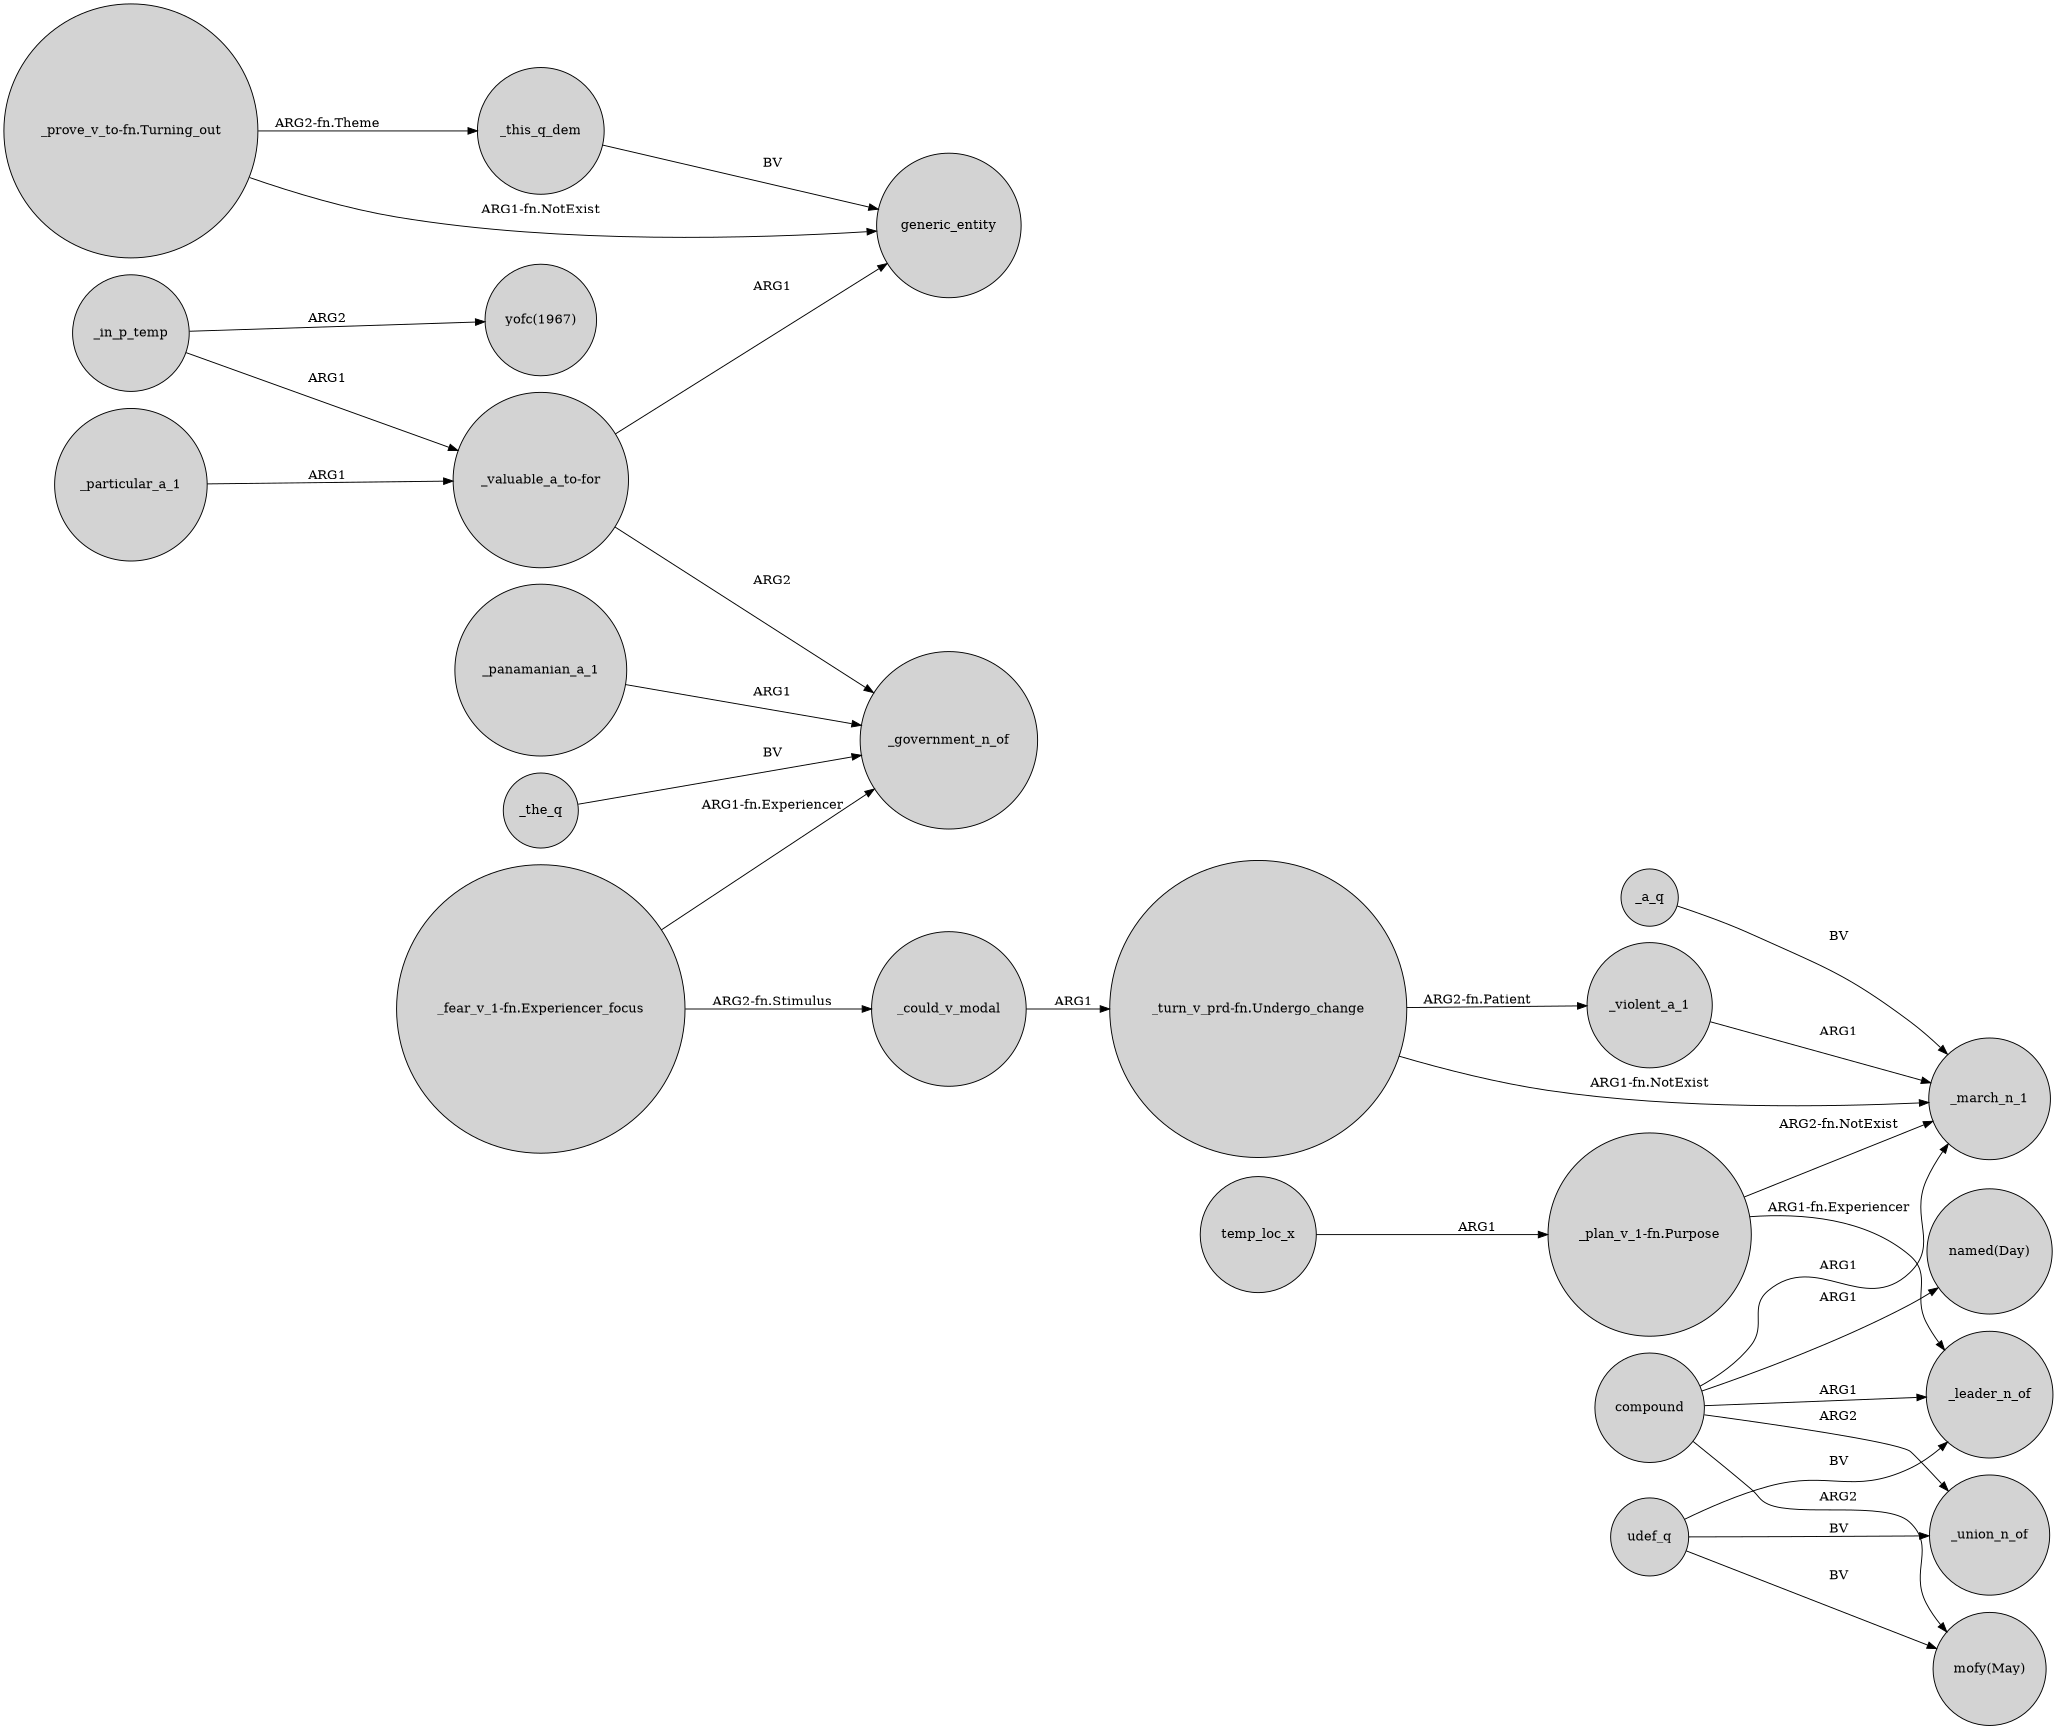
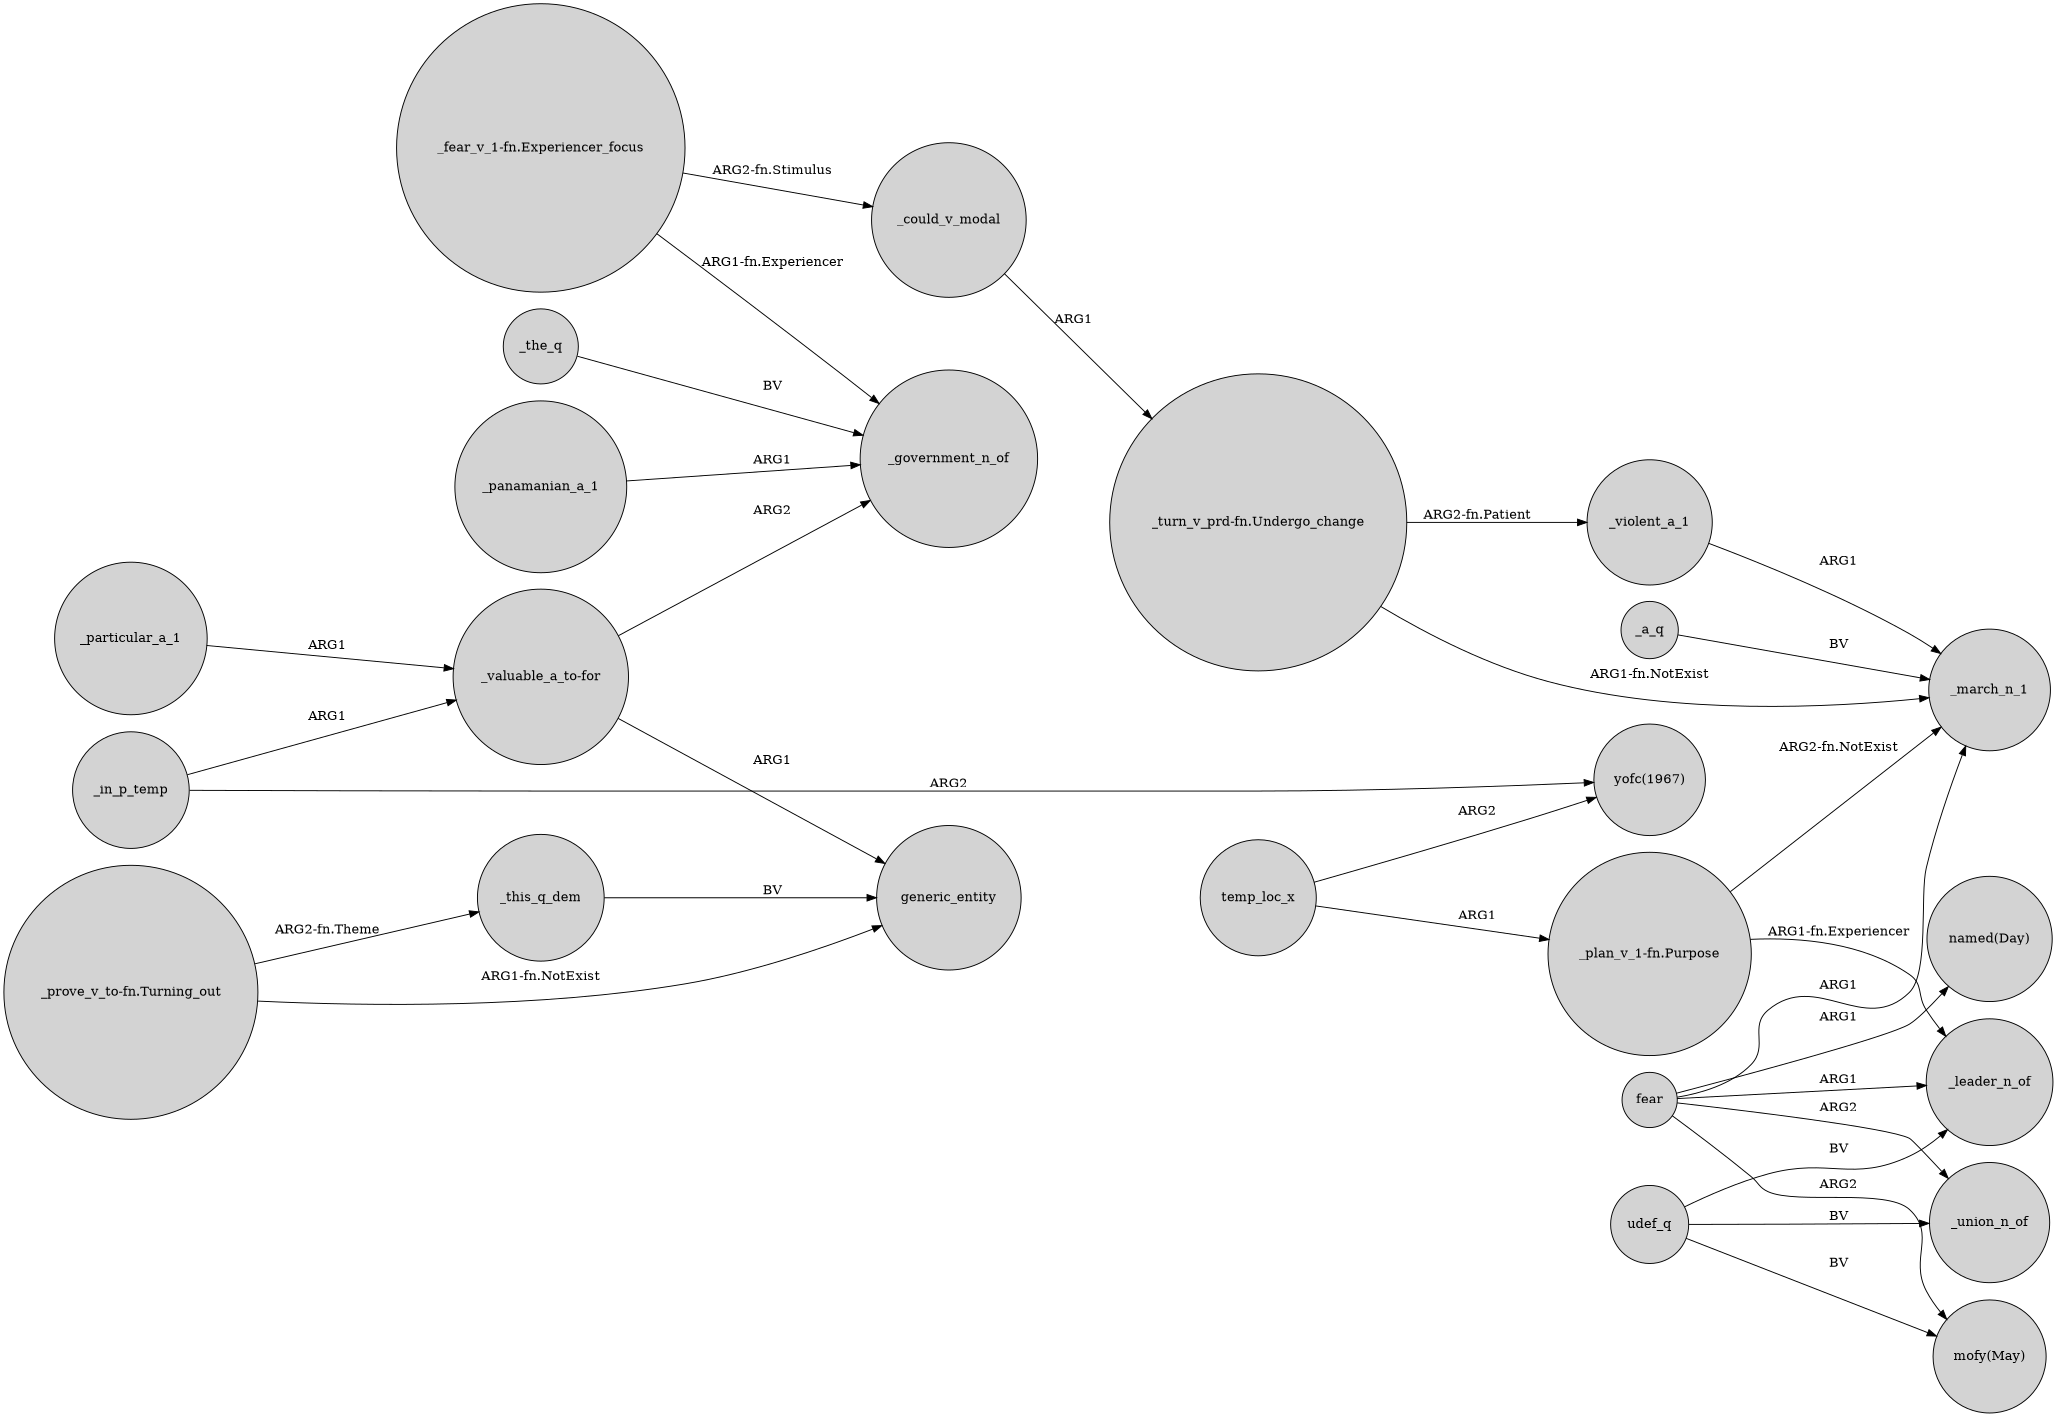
none -> (1451, 842)
(1650, 1408) -> (1650, 1100)
